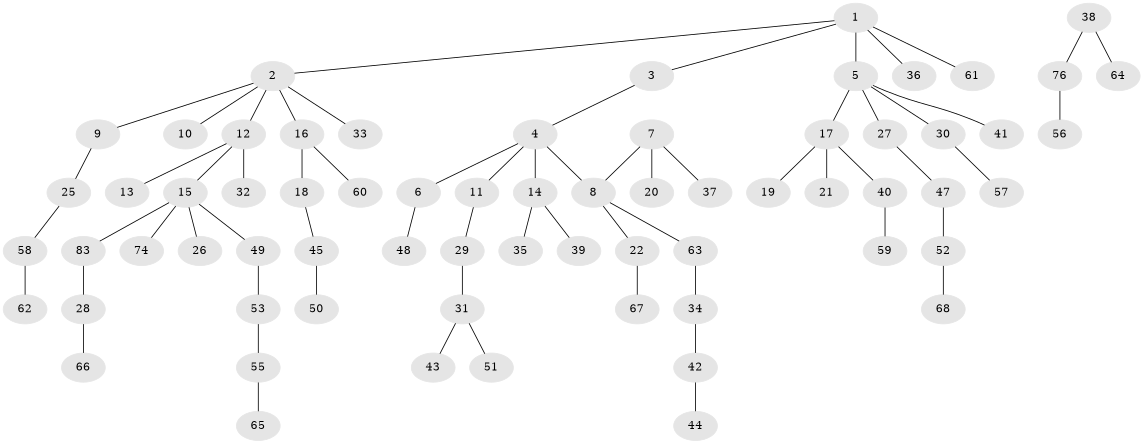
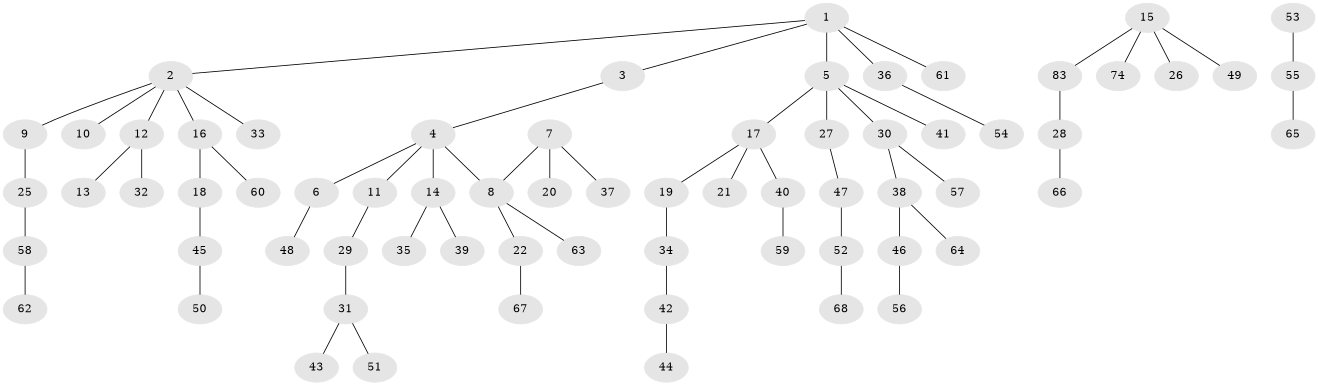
(1060, 76) -> (900, 251)
none -> (1002, 134)
(215, 163) -> none
none -> (892, 164)
(258, 280) -> none
(696, 280) -> (666, 222)
